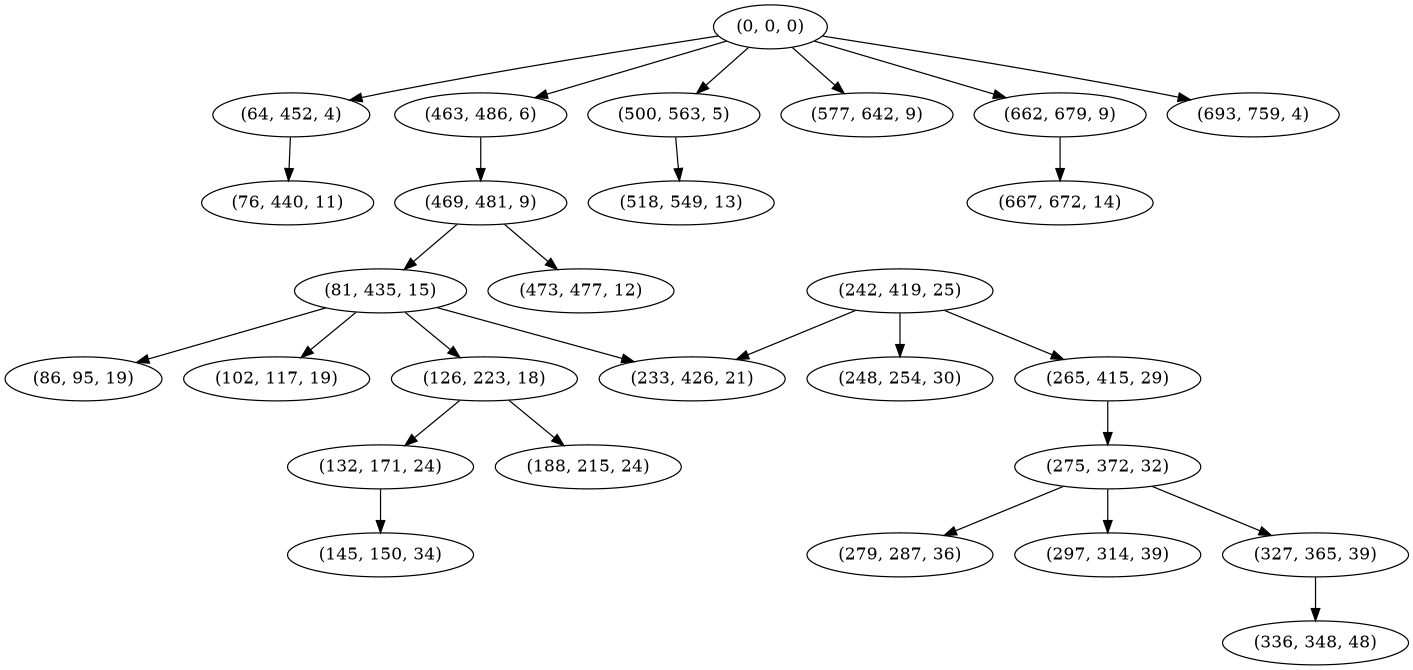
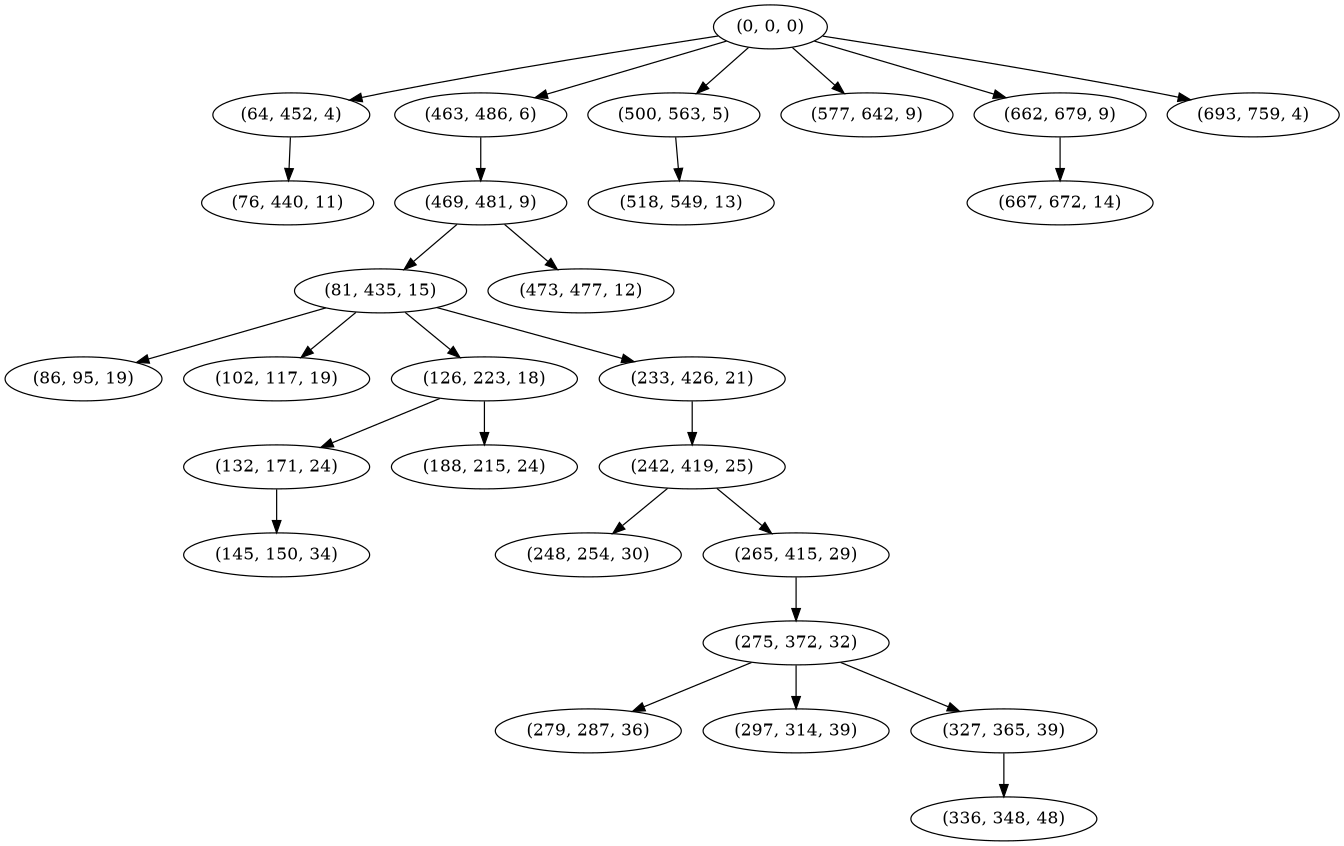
(802, 333) -> (692, 417)
